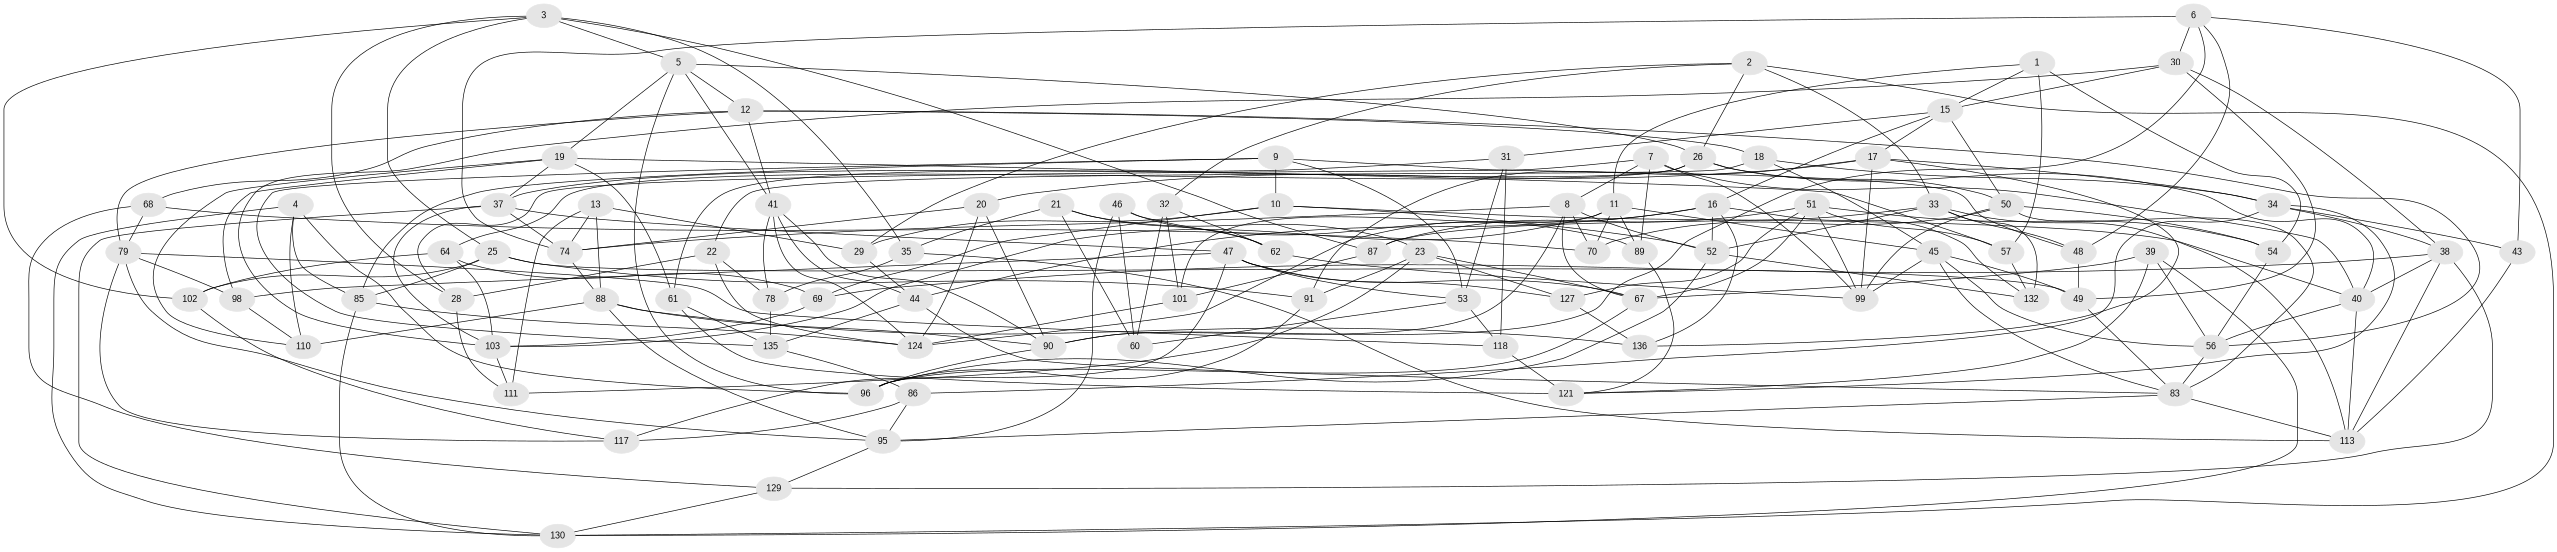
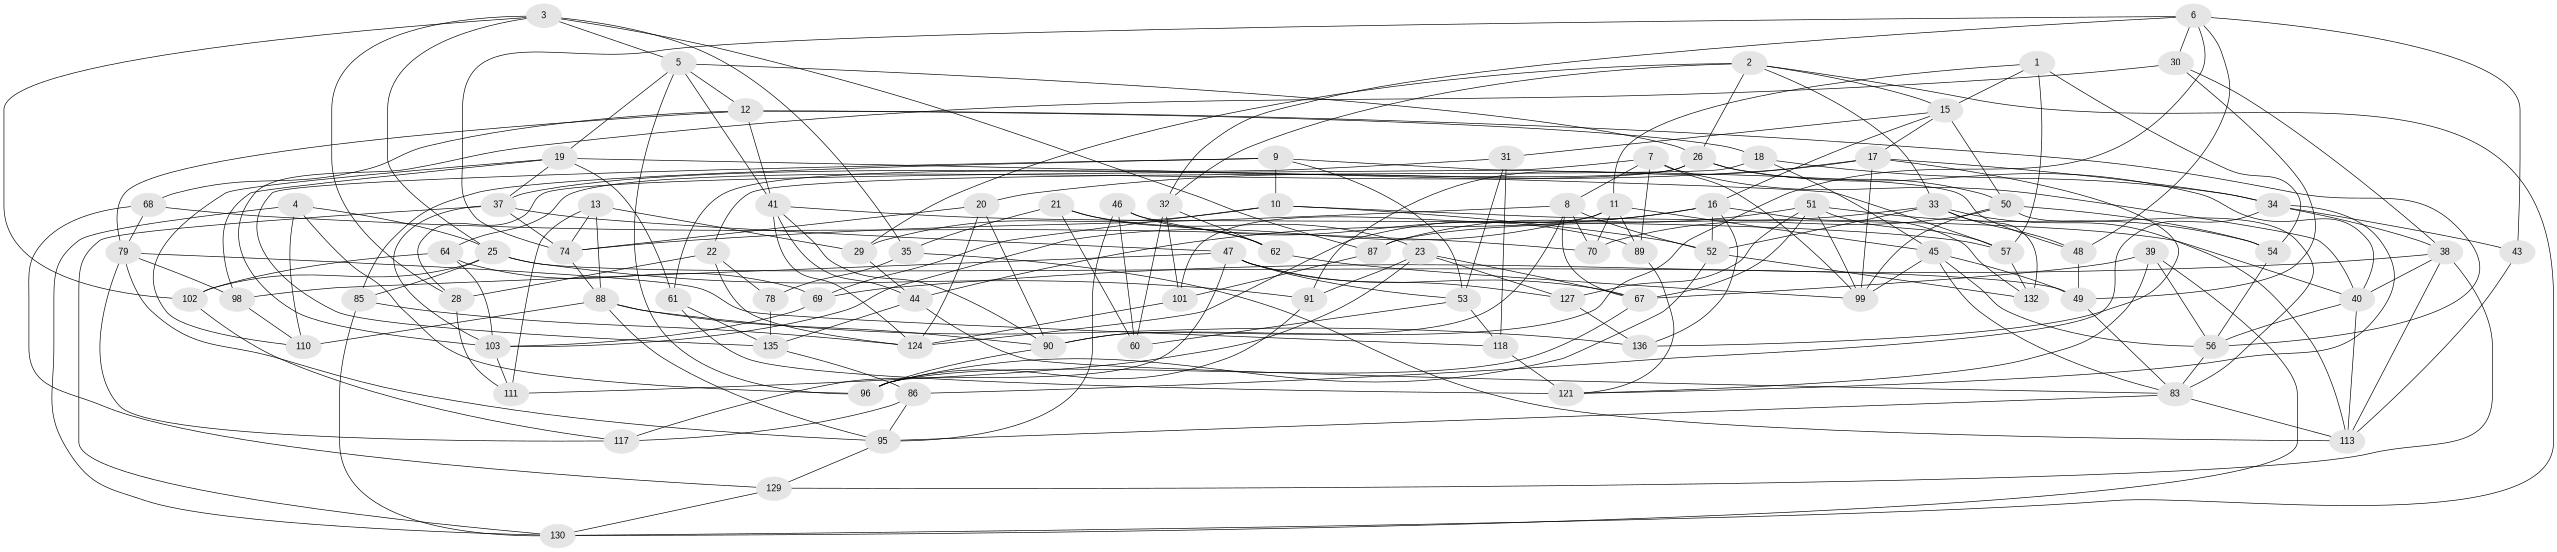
none -> (1654, 54)
(2060, 87) -> (1887, 90)
(763, 252) -> (1361, 221)
(307, 271) -> (376, 218)
